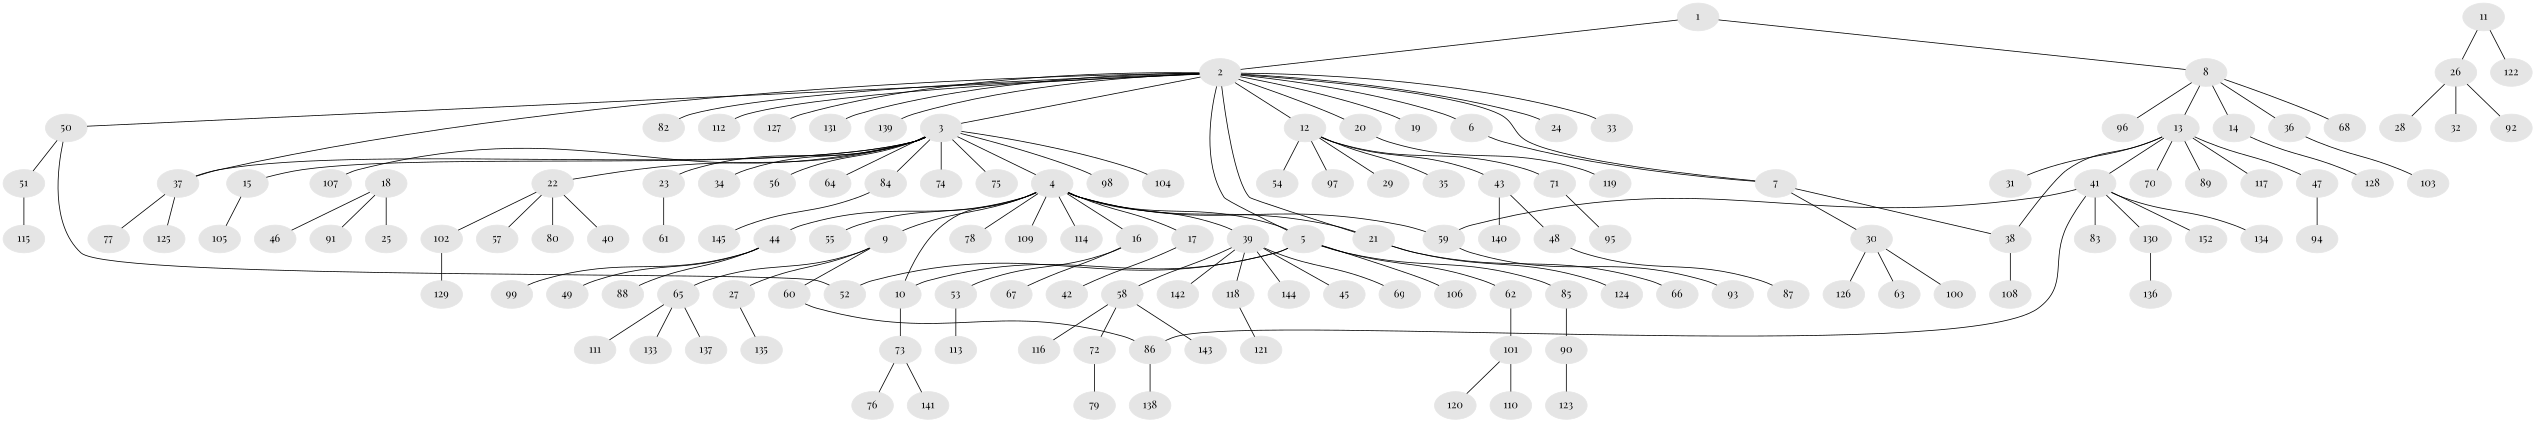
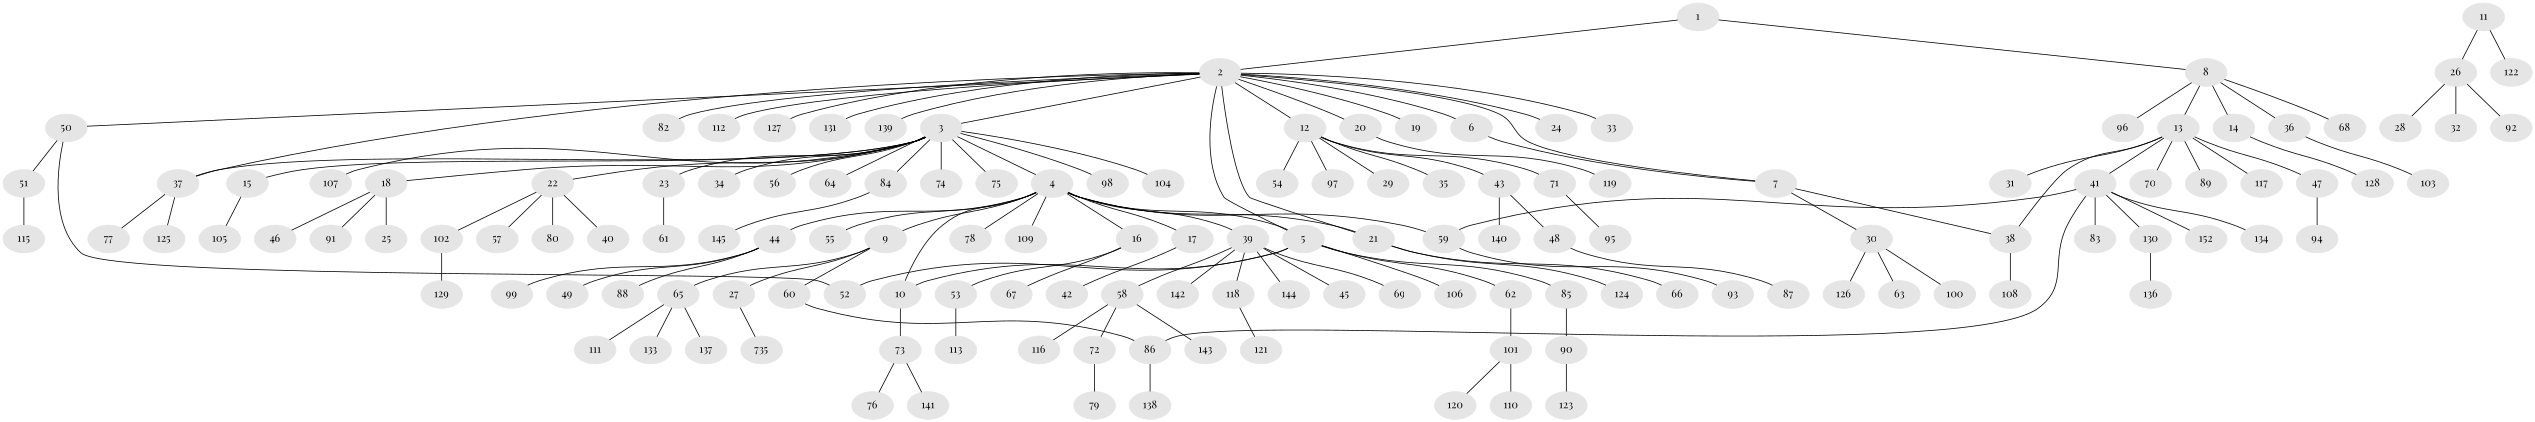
none -> (628, 165)
(1081, 239) -> none
(762, 350) -> (762, 350)
